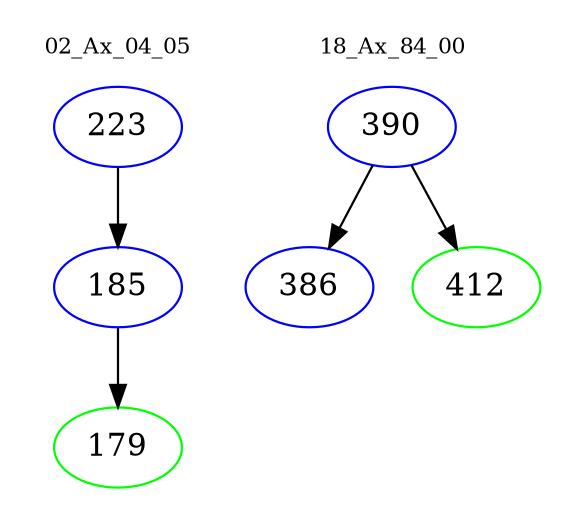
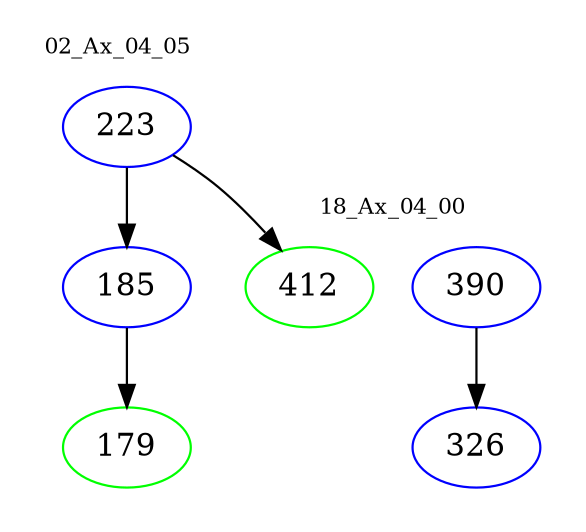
(393, 48) -> (393, 208)
(429, 197) -> (242, 209)
(309, 287) -> (476, 448)
